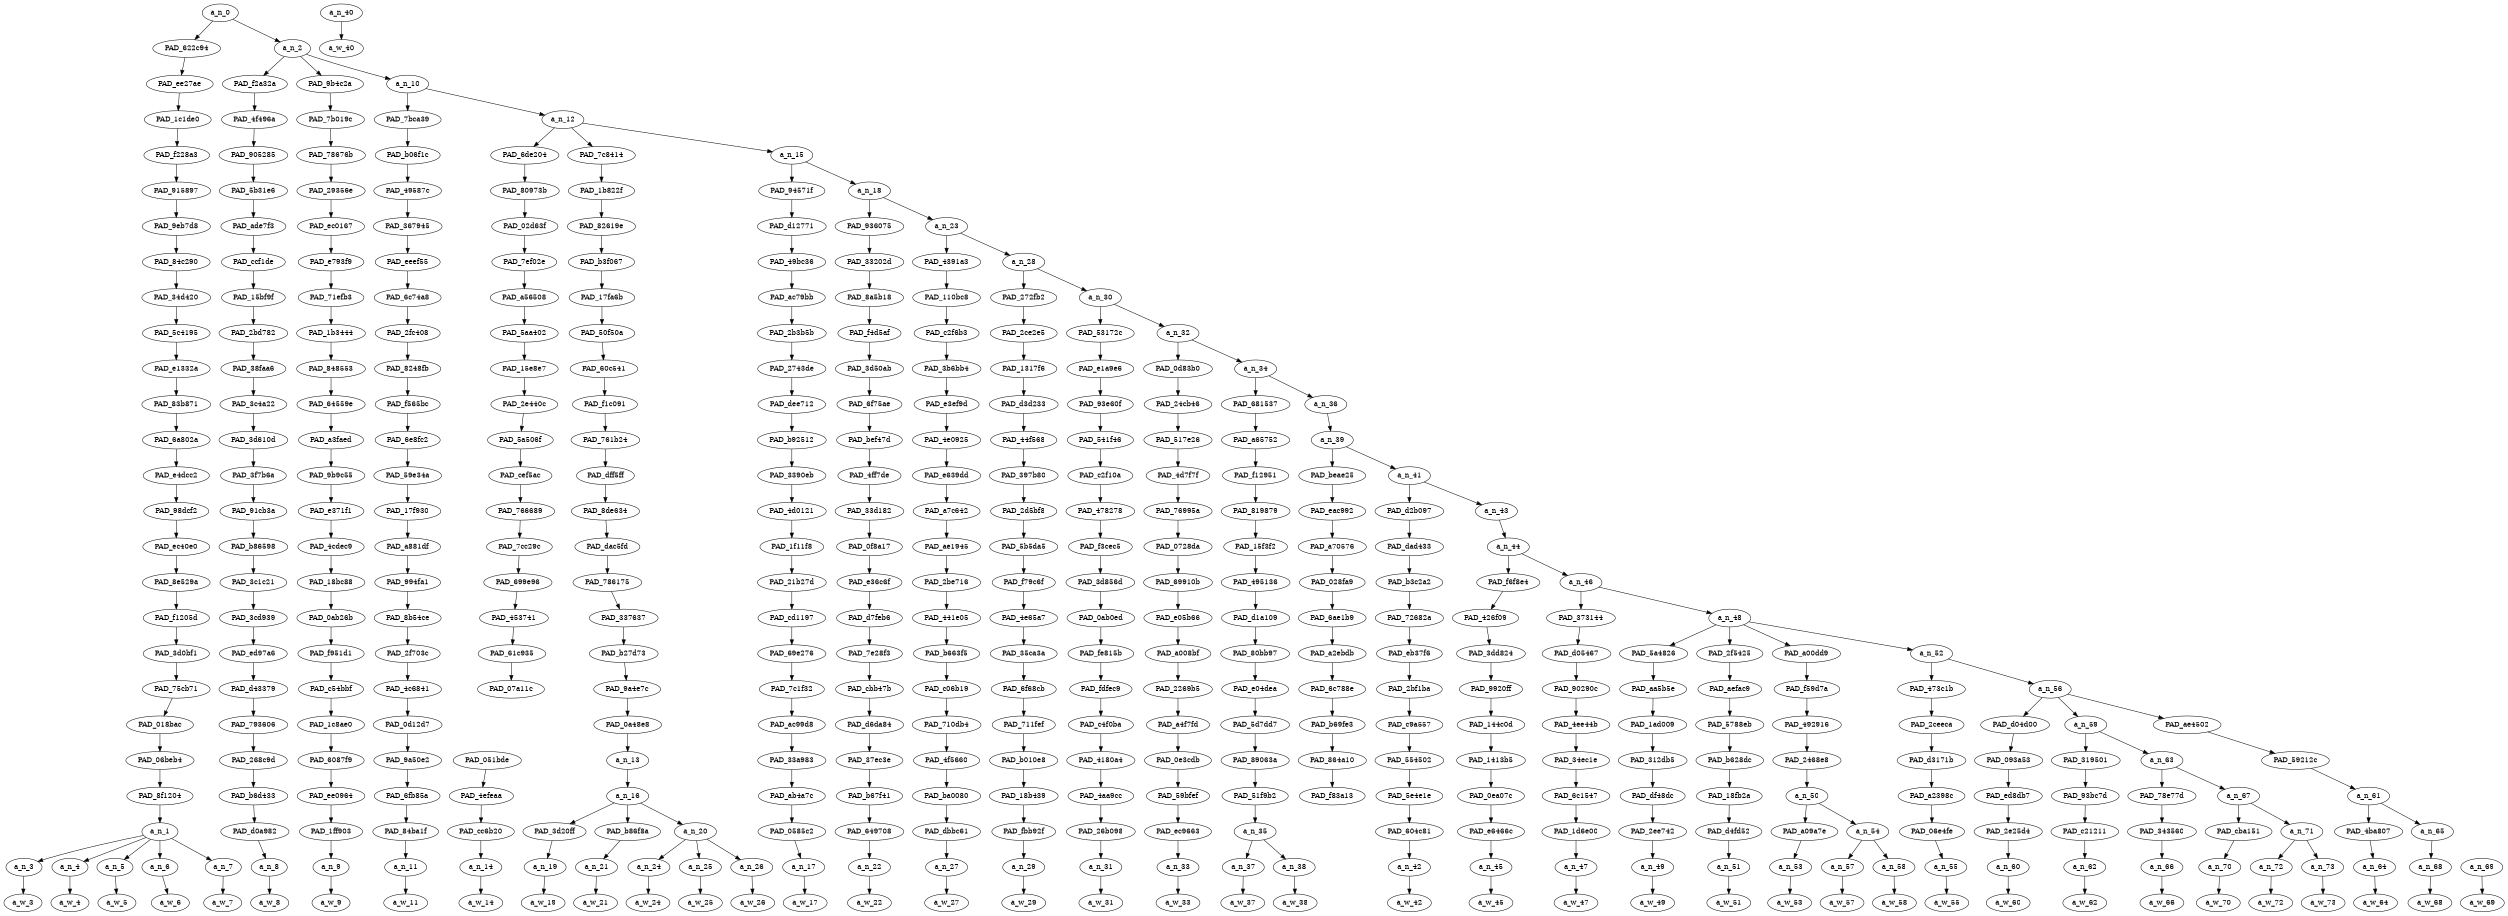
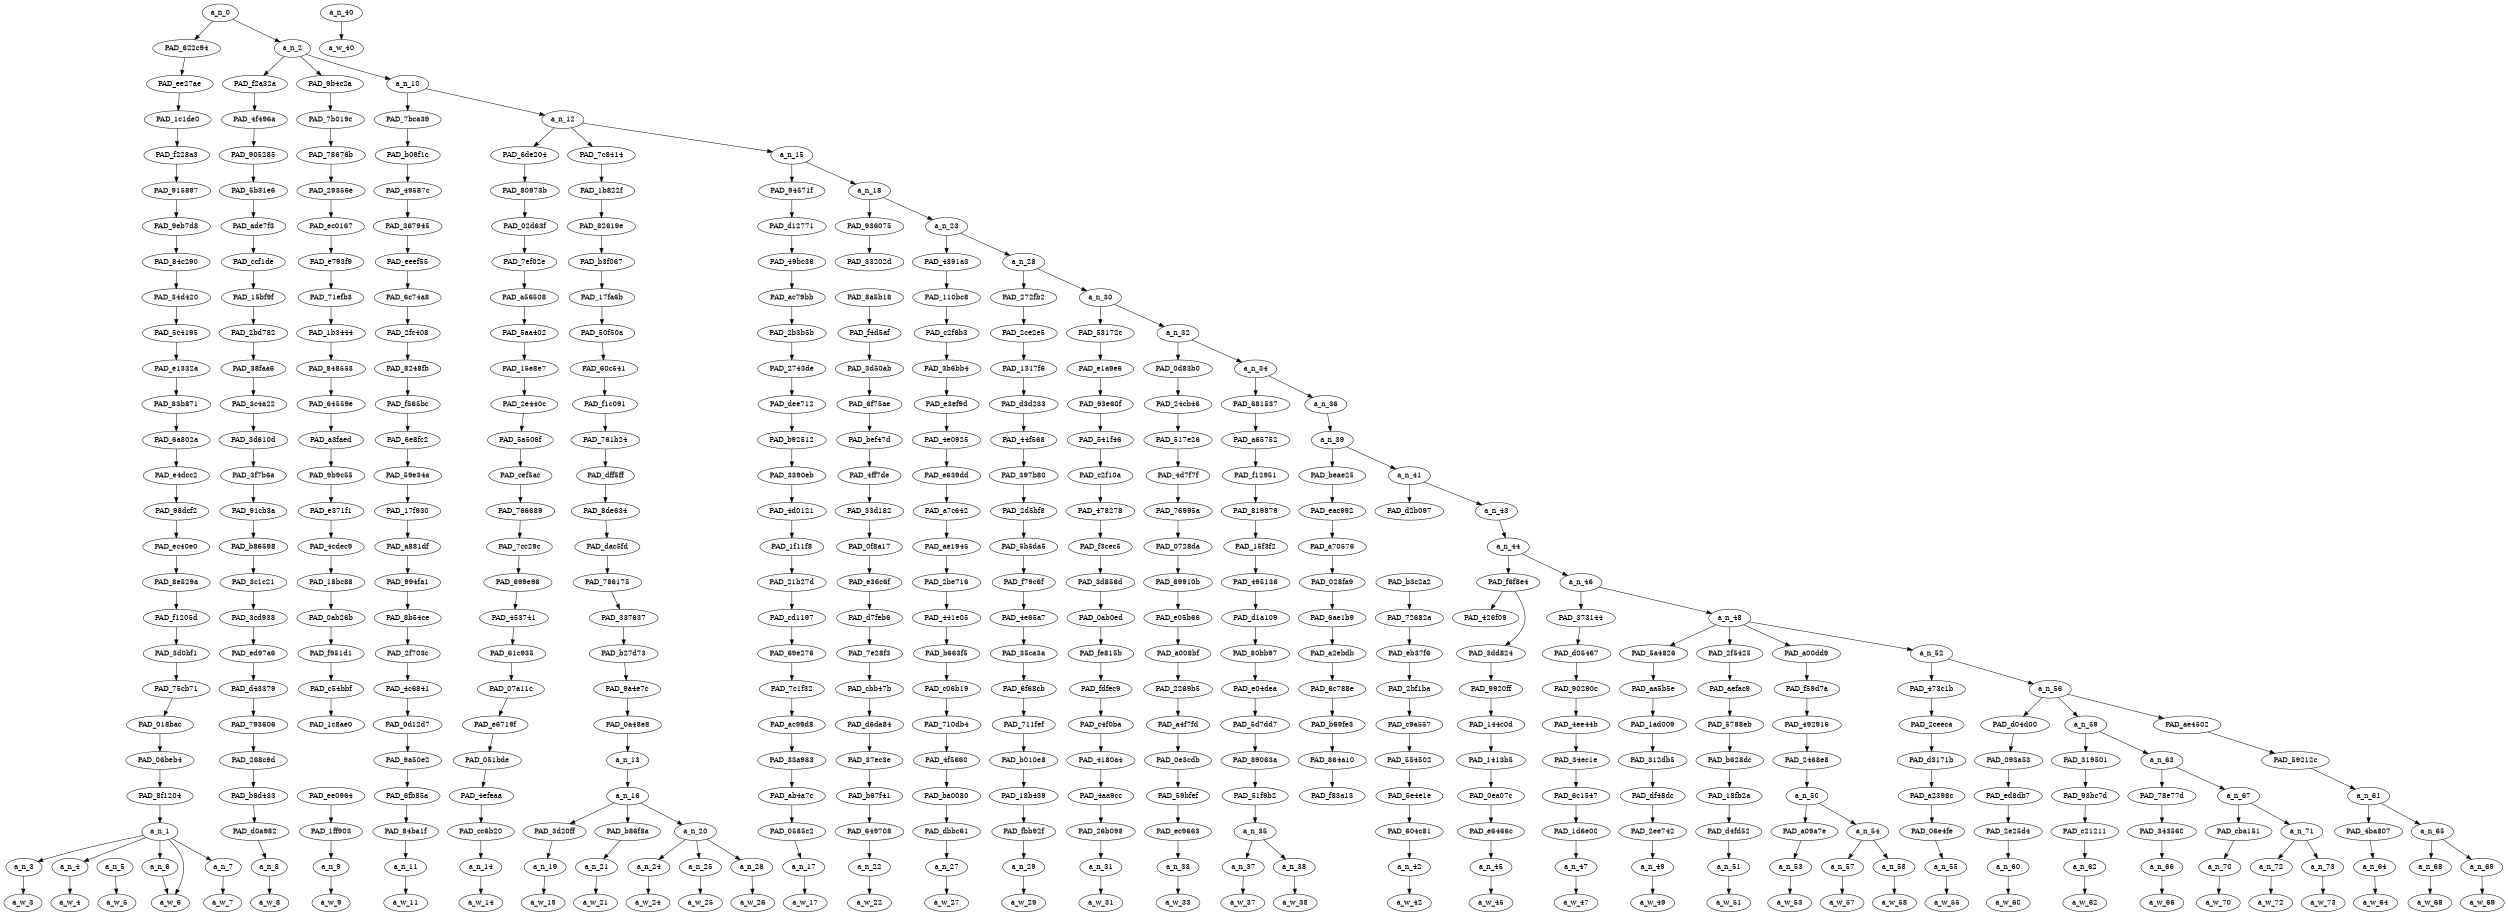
(869, 277) -> none
(1409, 547) -> none
(253, 618) -> (253, 618)
(1488, 633) -> (1525, 619)
none -> (495, 725)
(331, 760) -> none
(139, 848) -> (183, 863)
none -> (2455, 848)
